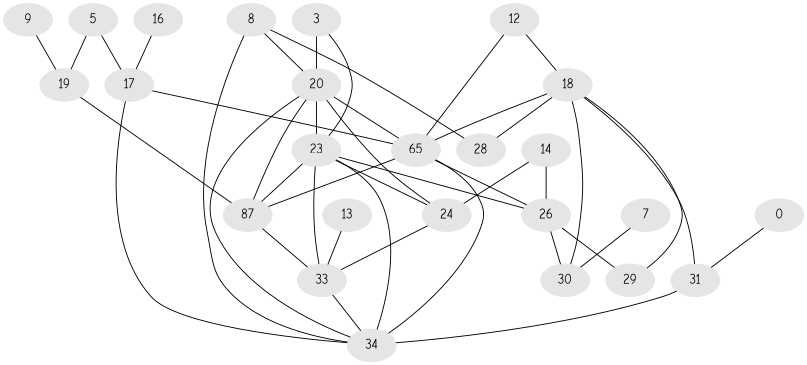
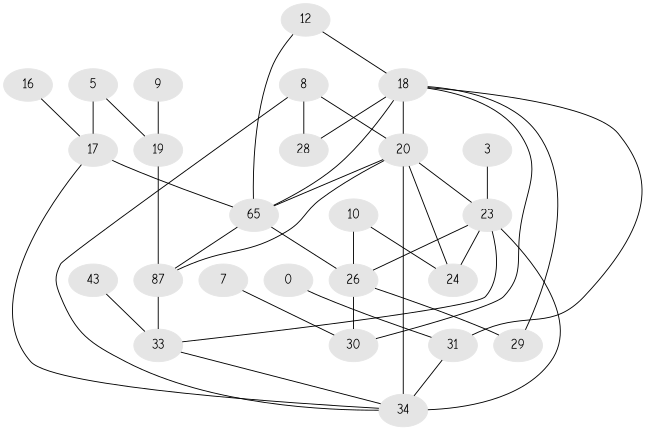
(316, 46) -> (403, 118)
(546, 150) -> (354, 215)
(282, 183) -> none
(347, 215) -> (93, 280)
(384, 248) -> none
(469, 251) -> none
